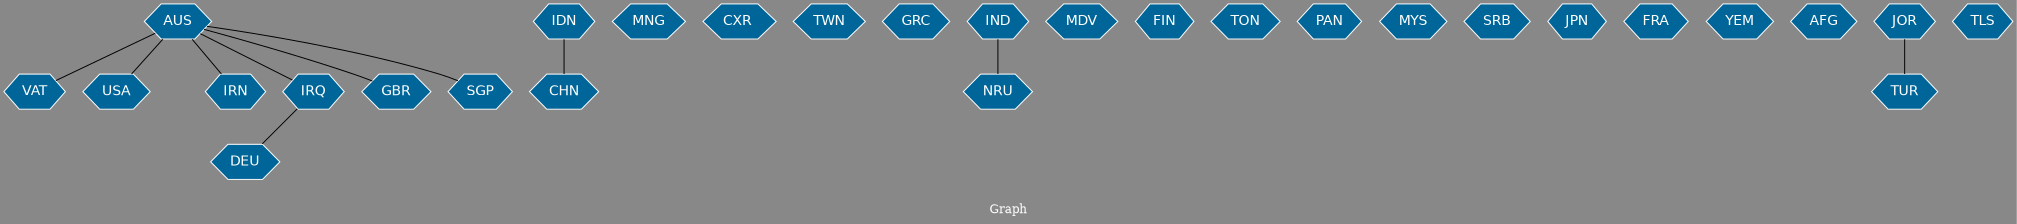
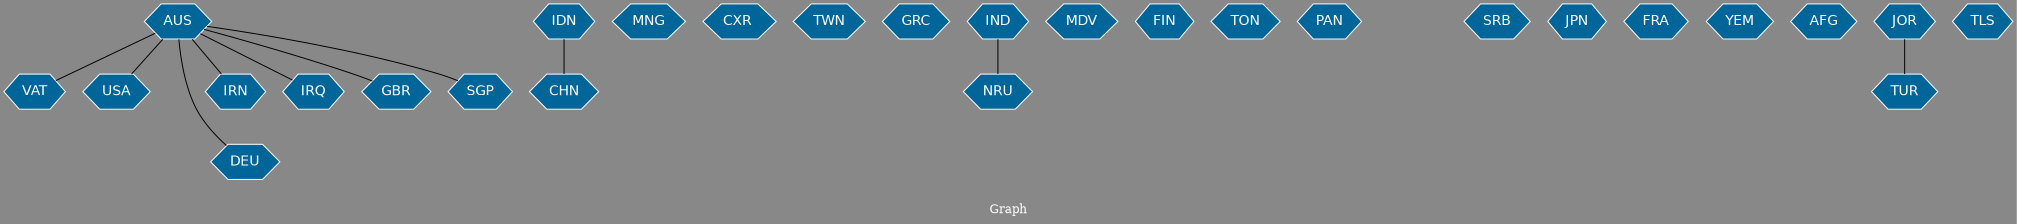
(1413, 21) -> none
(280, 126) -> (191, 98)
